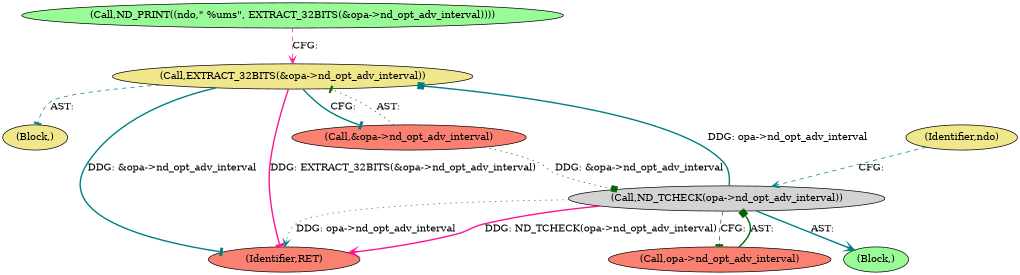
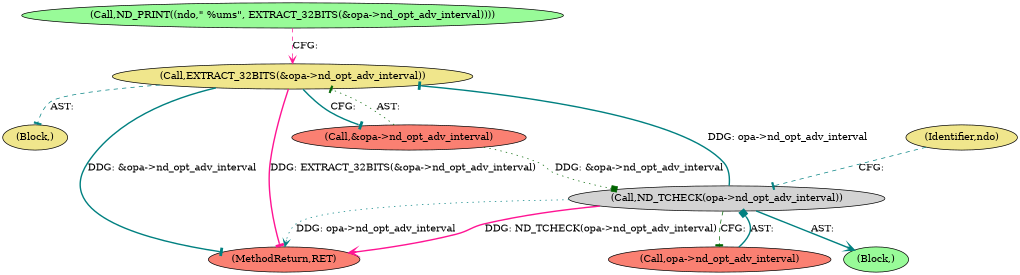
(590, 110) -> (590, 110)
(851, 166) -> (851, 166)
(750, 233) -> (750, 233)
(284, 260) -> (284, 260)
